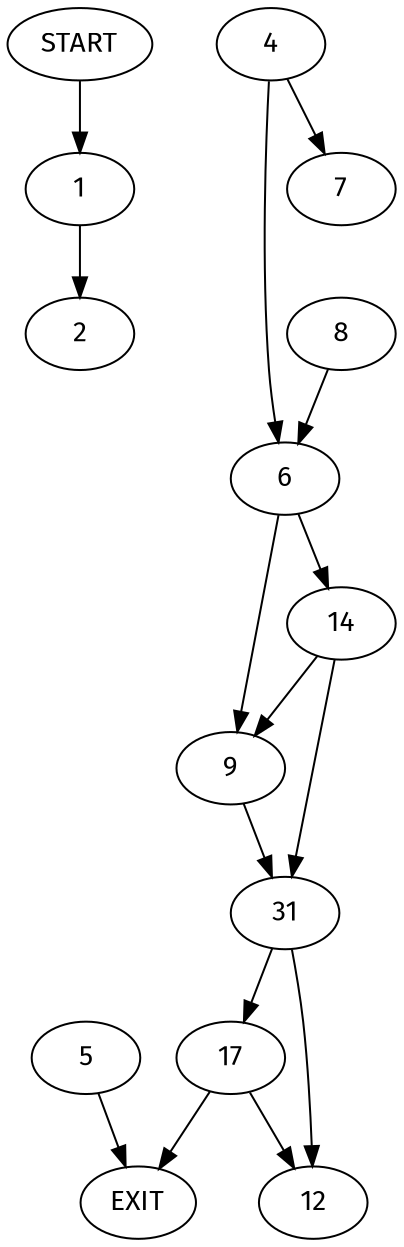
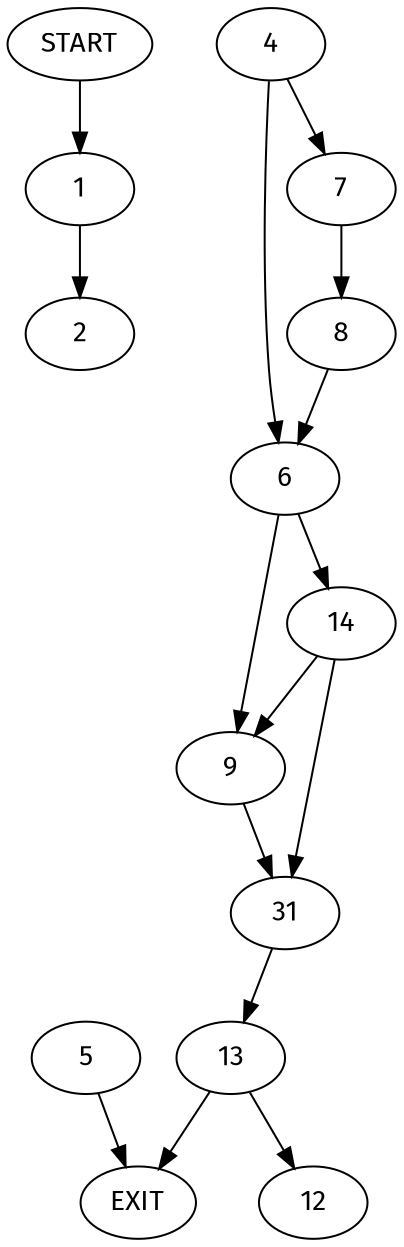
none -> (341, 252)
(306, 1047) -> none
(231, 1058) -> (231, 1058)
